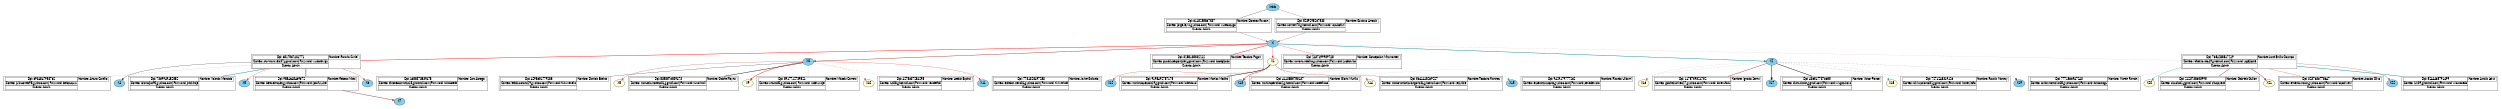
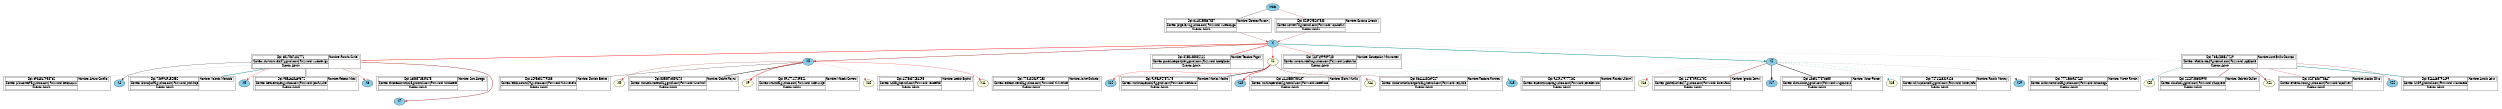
(983, 83) -> (983, 83)
(368, 95) -> (475, 71)
